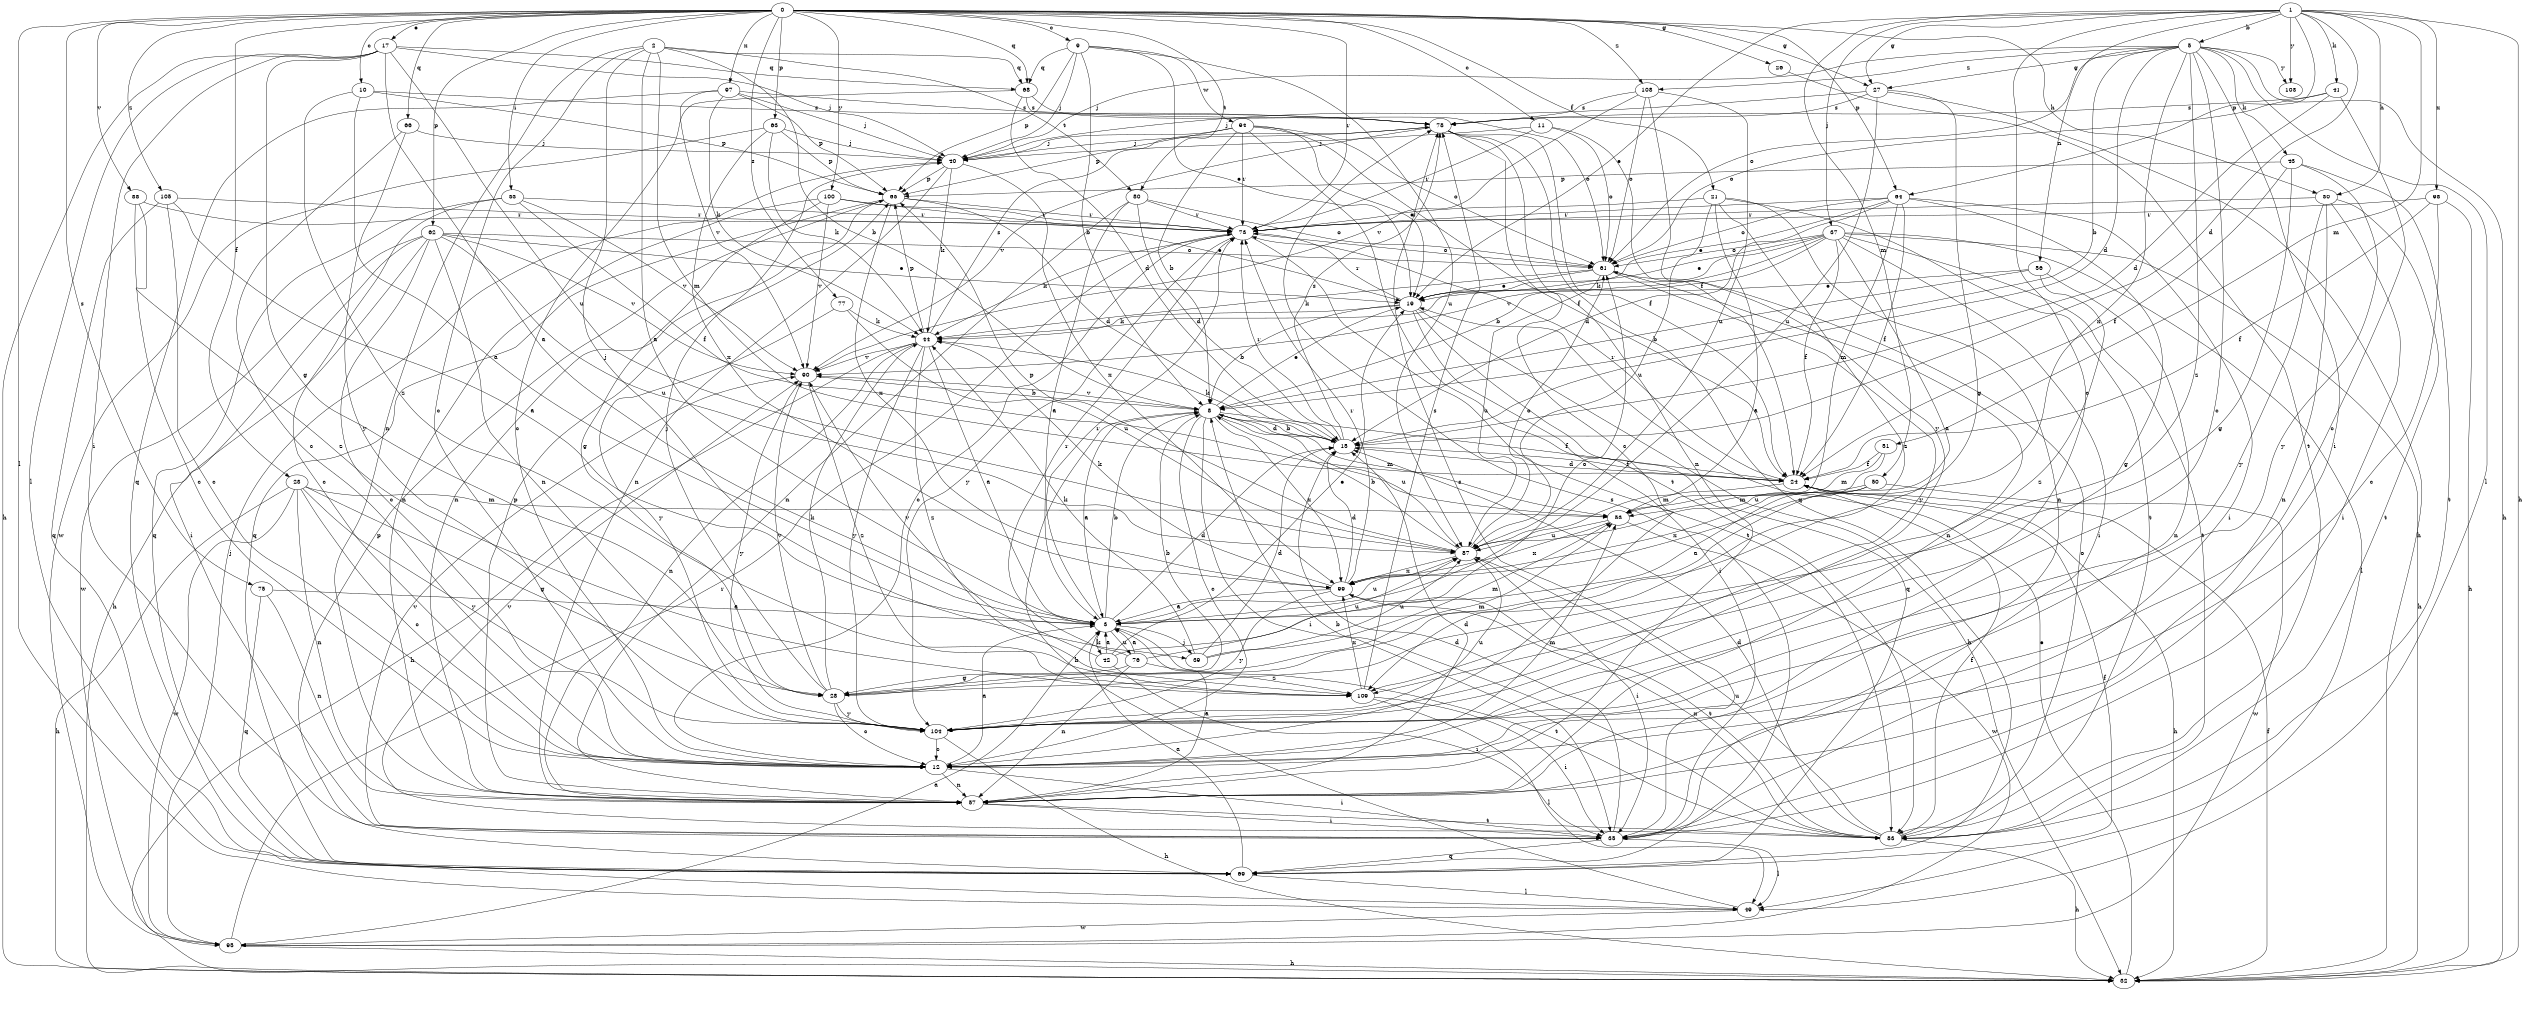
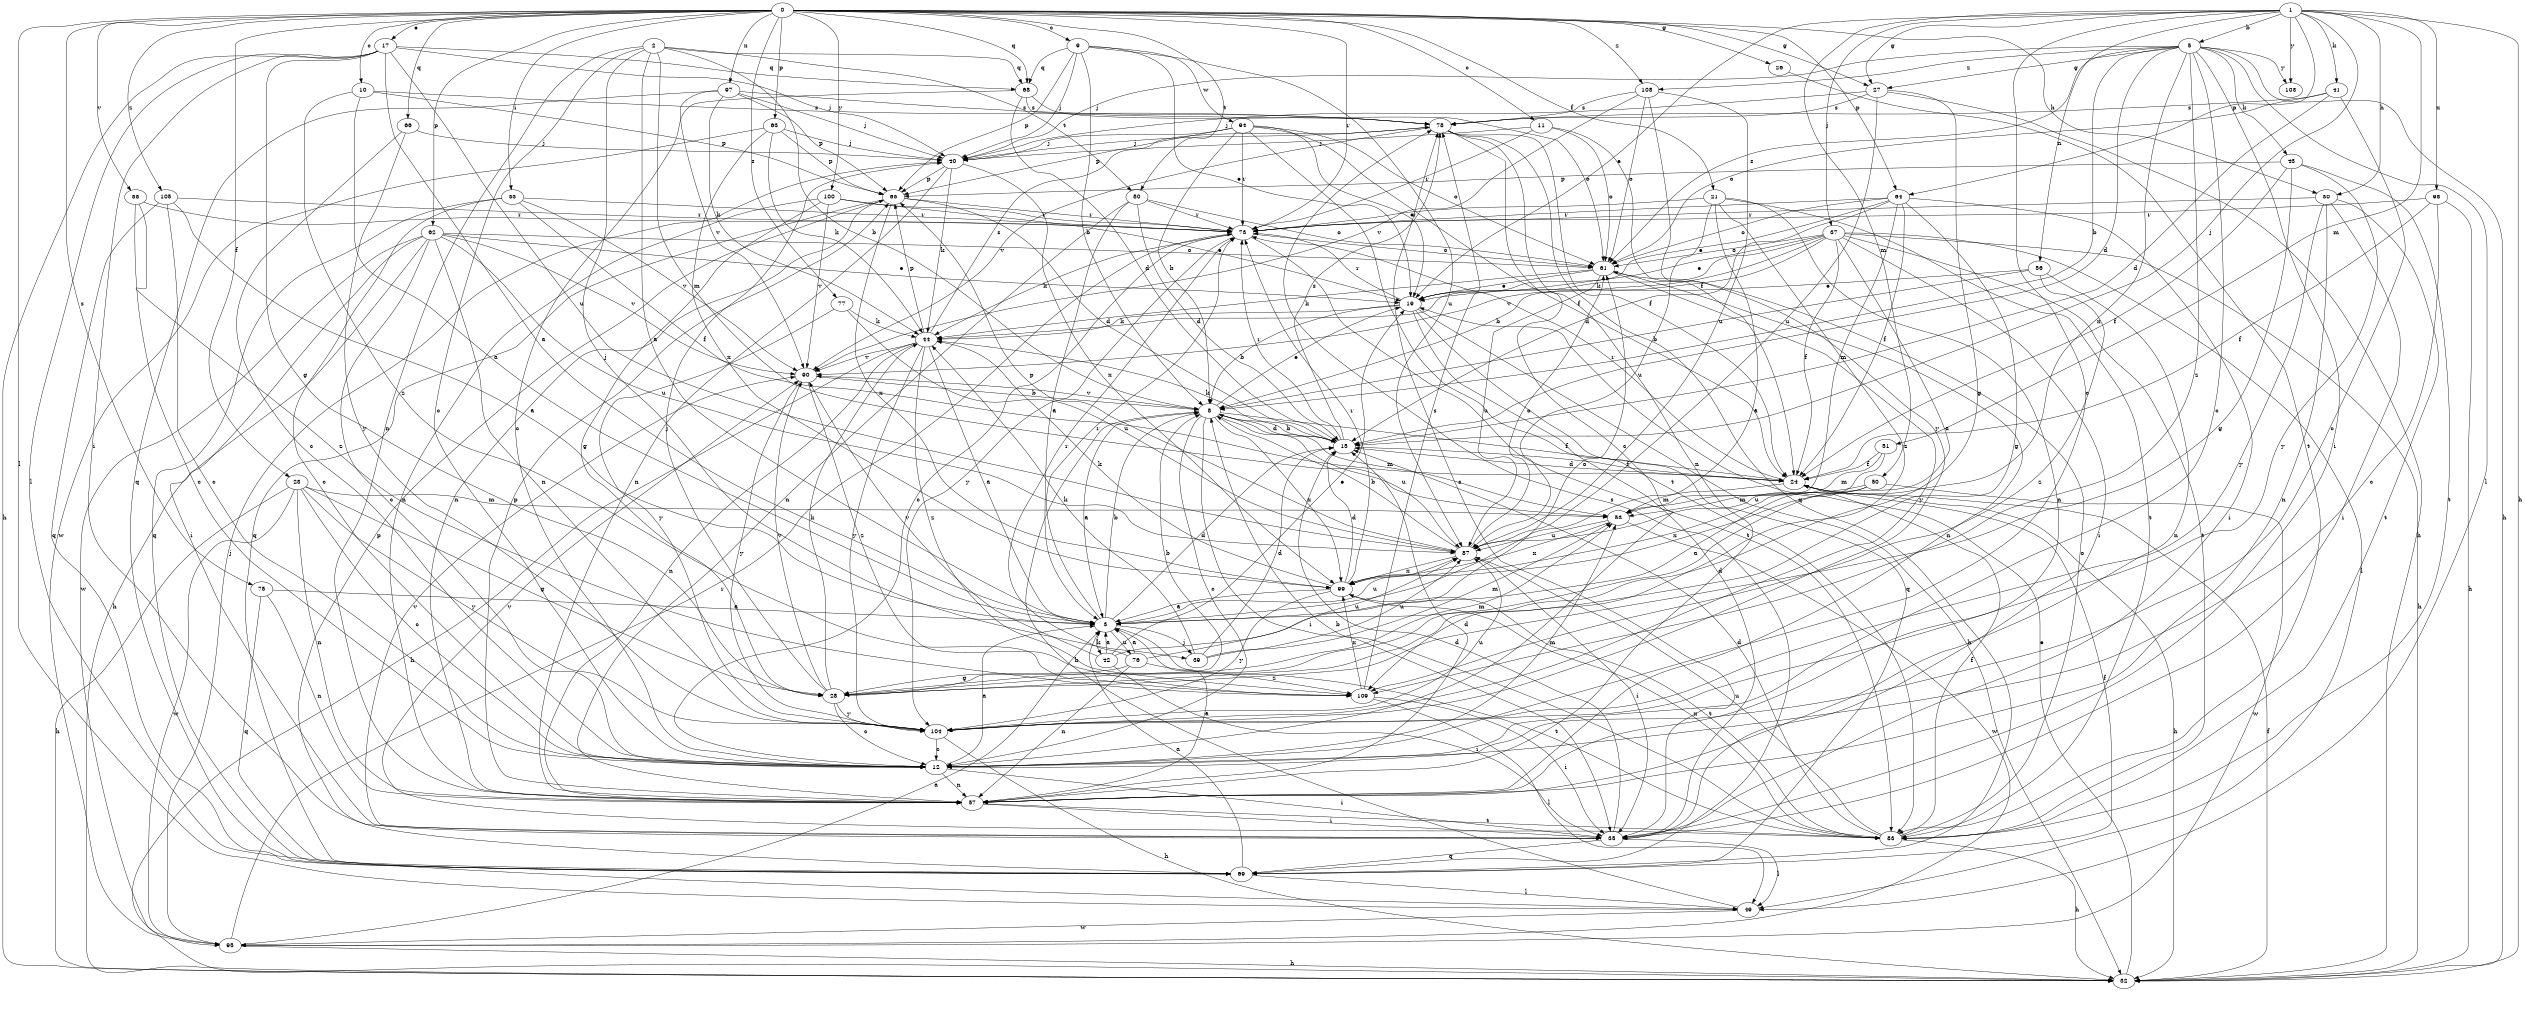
(1752, 161) -> (1752, 161)
(2211, 233) -> (2211, 233)
(1720, 571) -> (1720, 571)
(1766, 624) -> (1665, 591)
